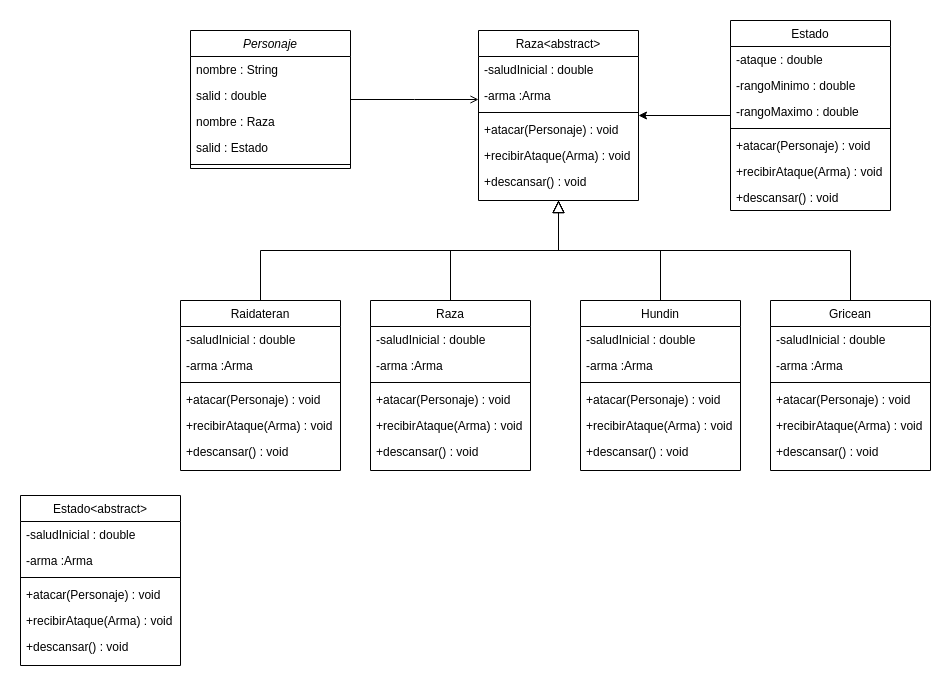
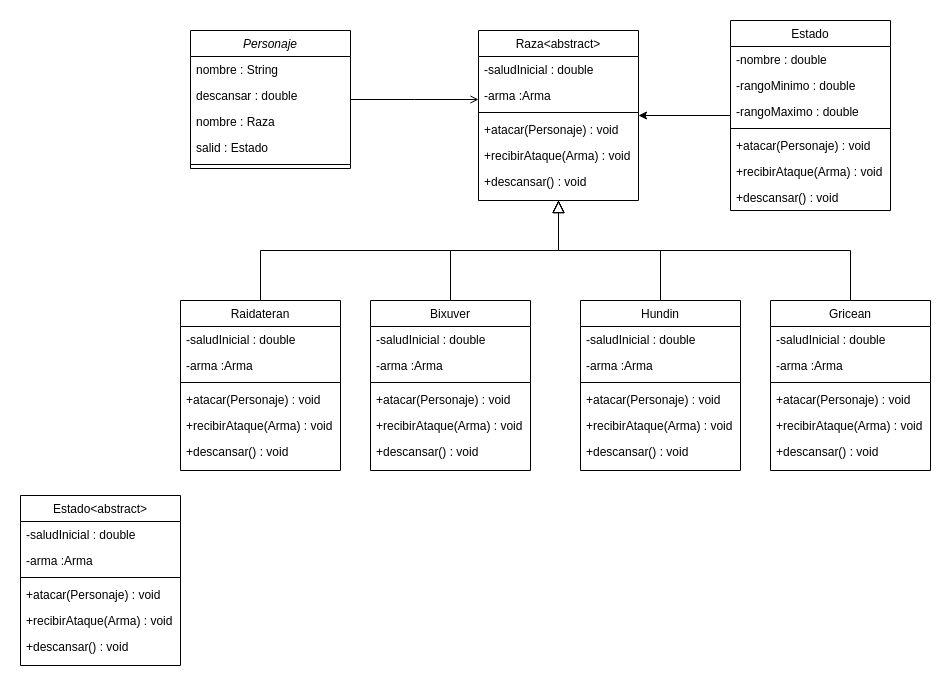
(784, 60) -> (784, 60)
(234, 96) -> (250, 96)
(450, 314) -> (450, 314)
